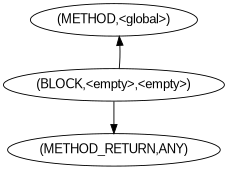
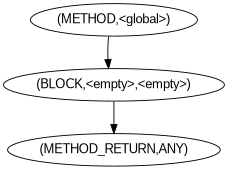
(120, 57) -> (108, 48)
